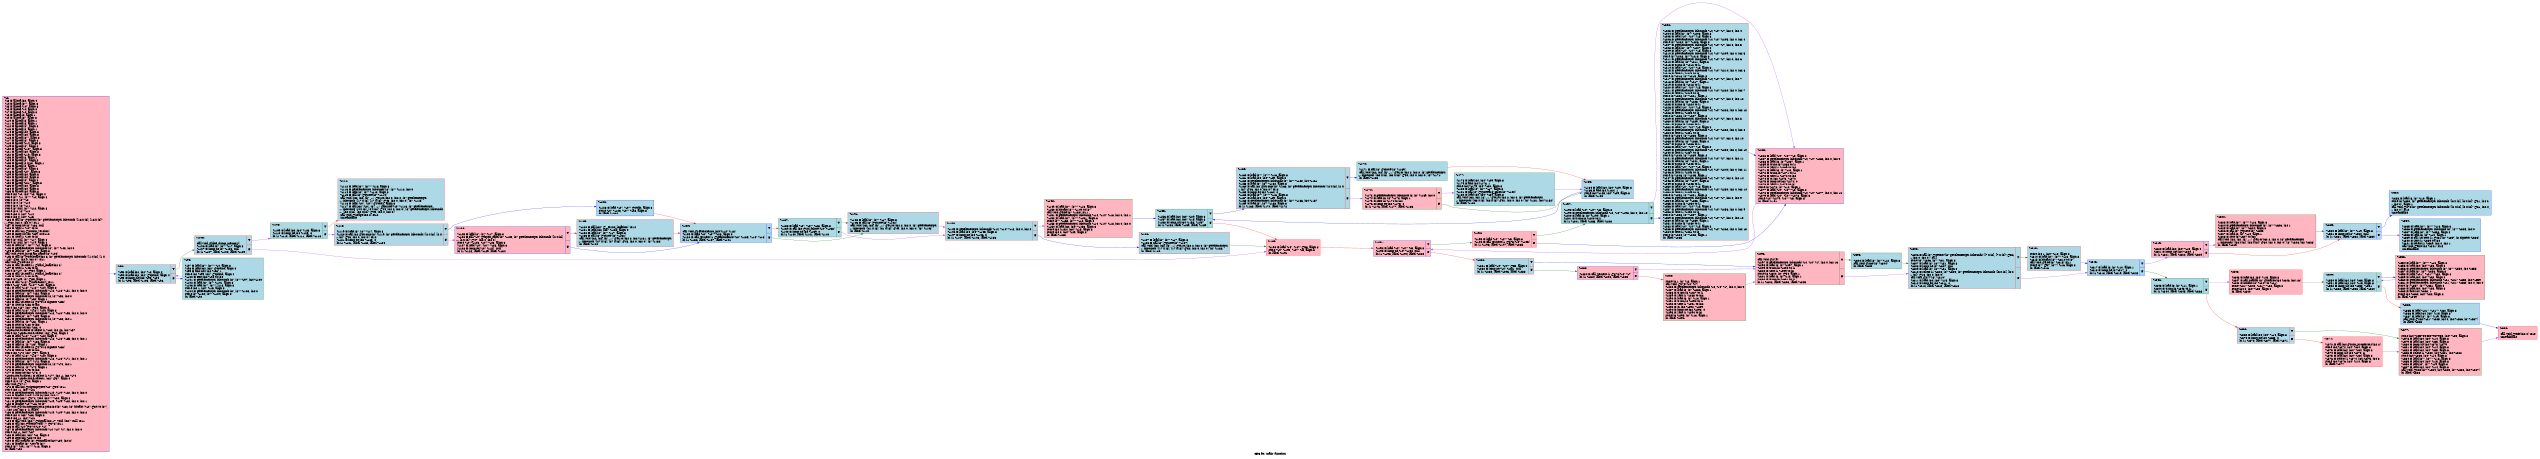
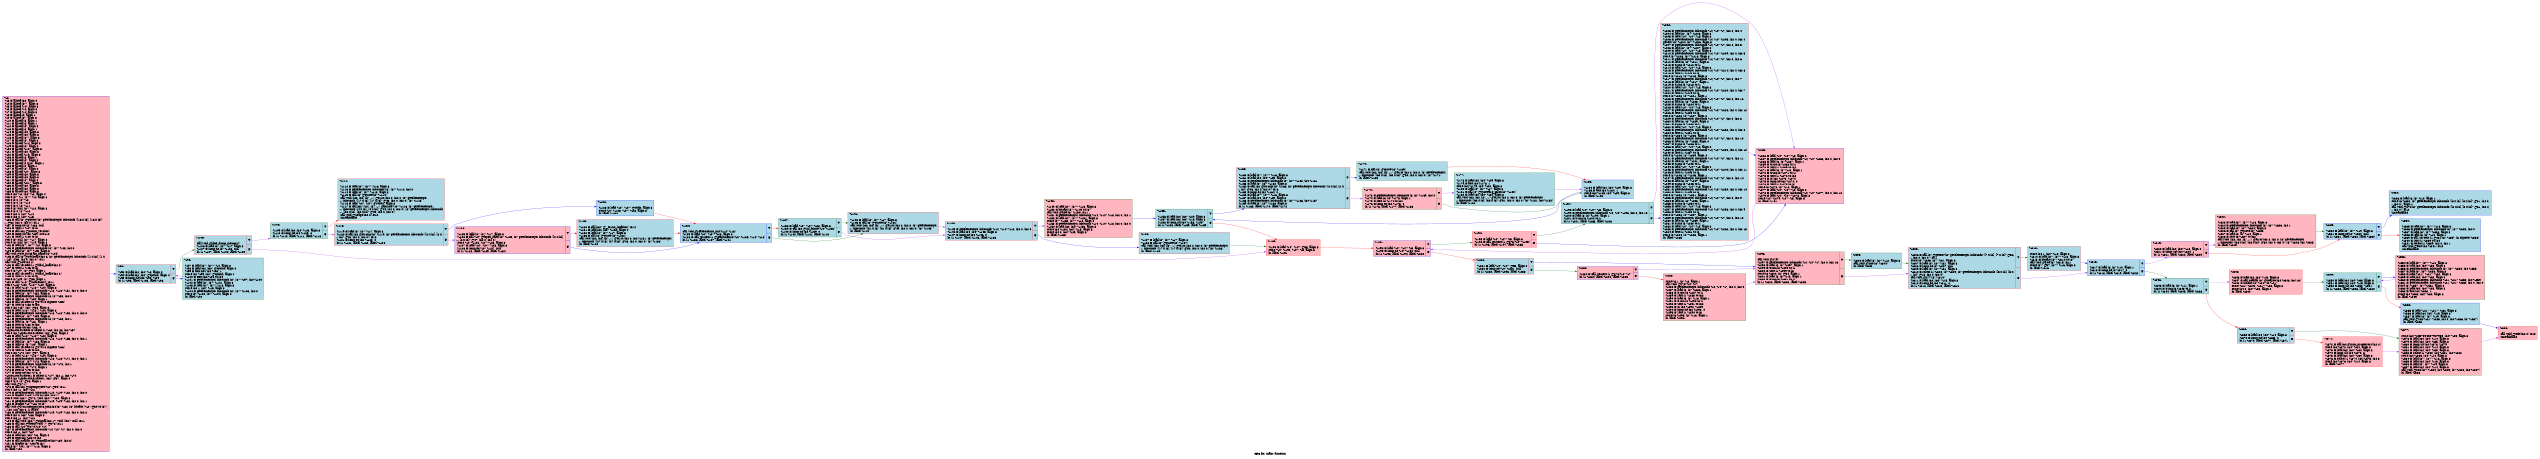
(1686, 42) -> (1687, 42)
